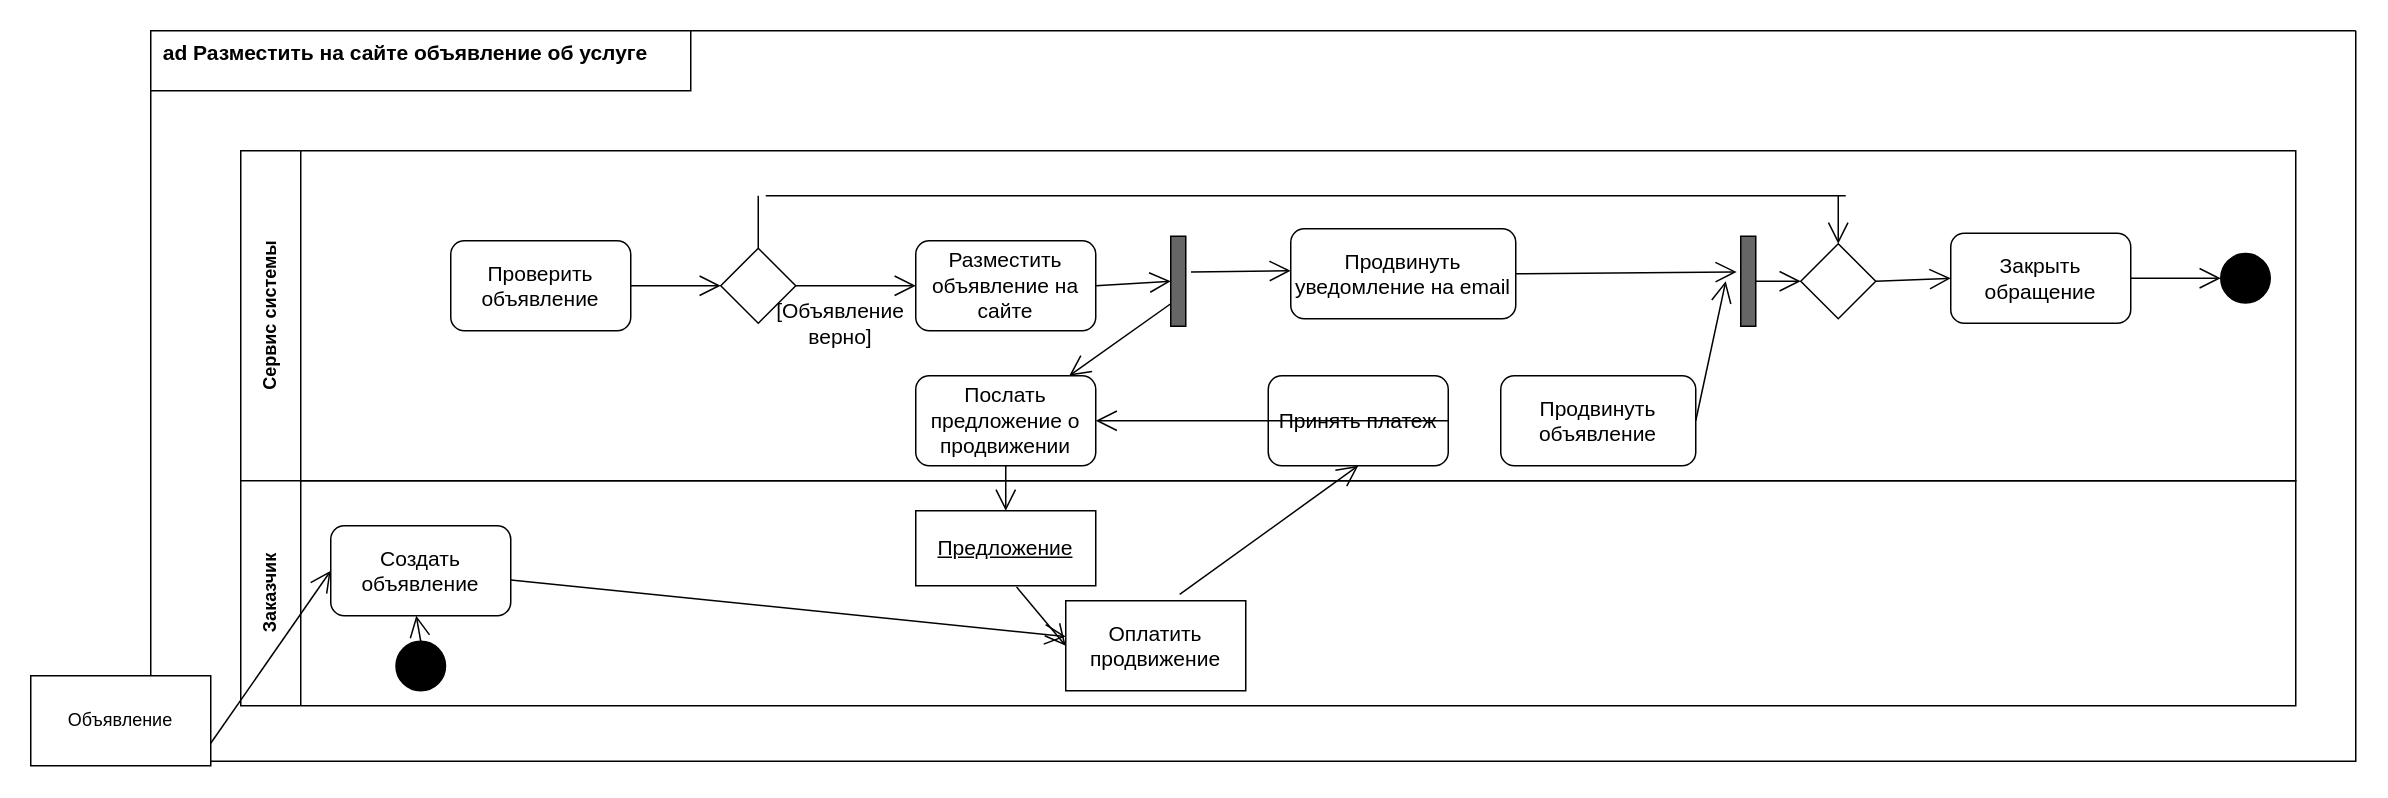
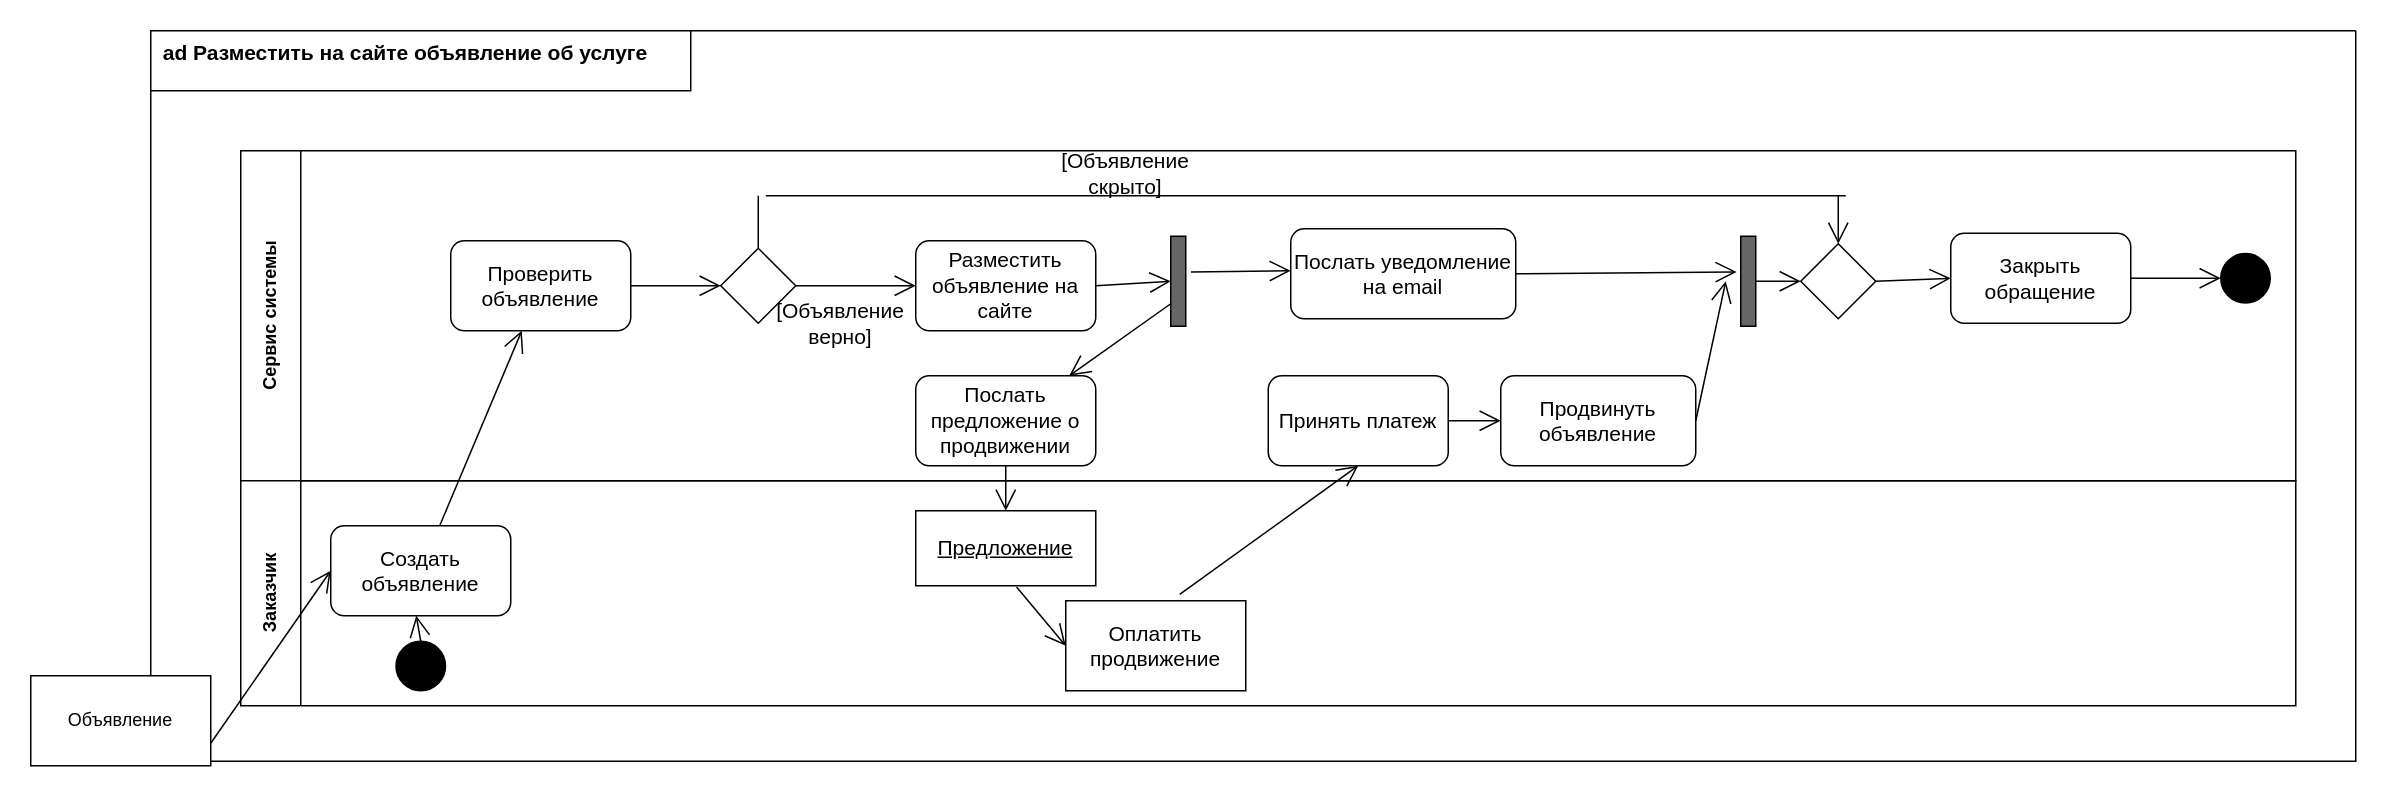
none -> (1126, 173)
(1403, 274) -> (1403, 274)
(1274, 421) -> (1472, 421)
(787, 608) -> (480, 430)
